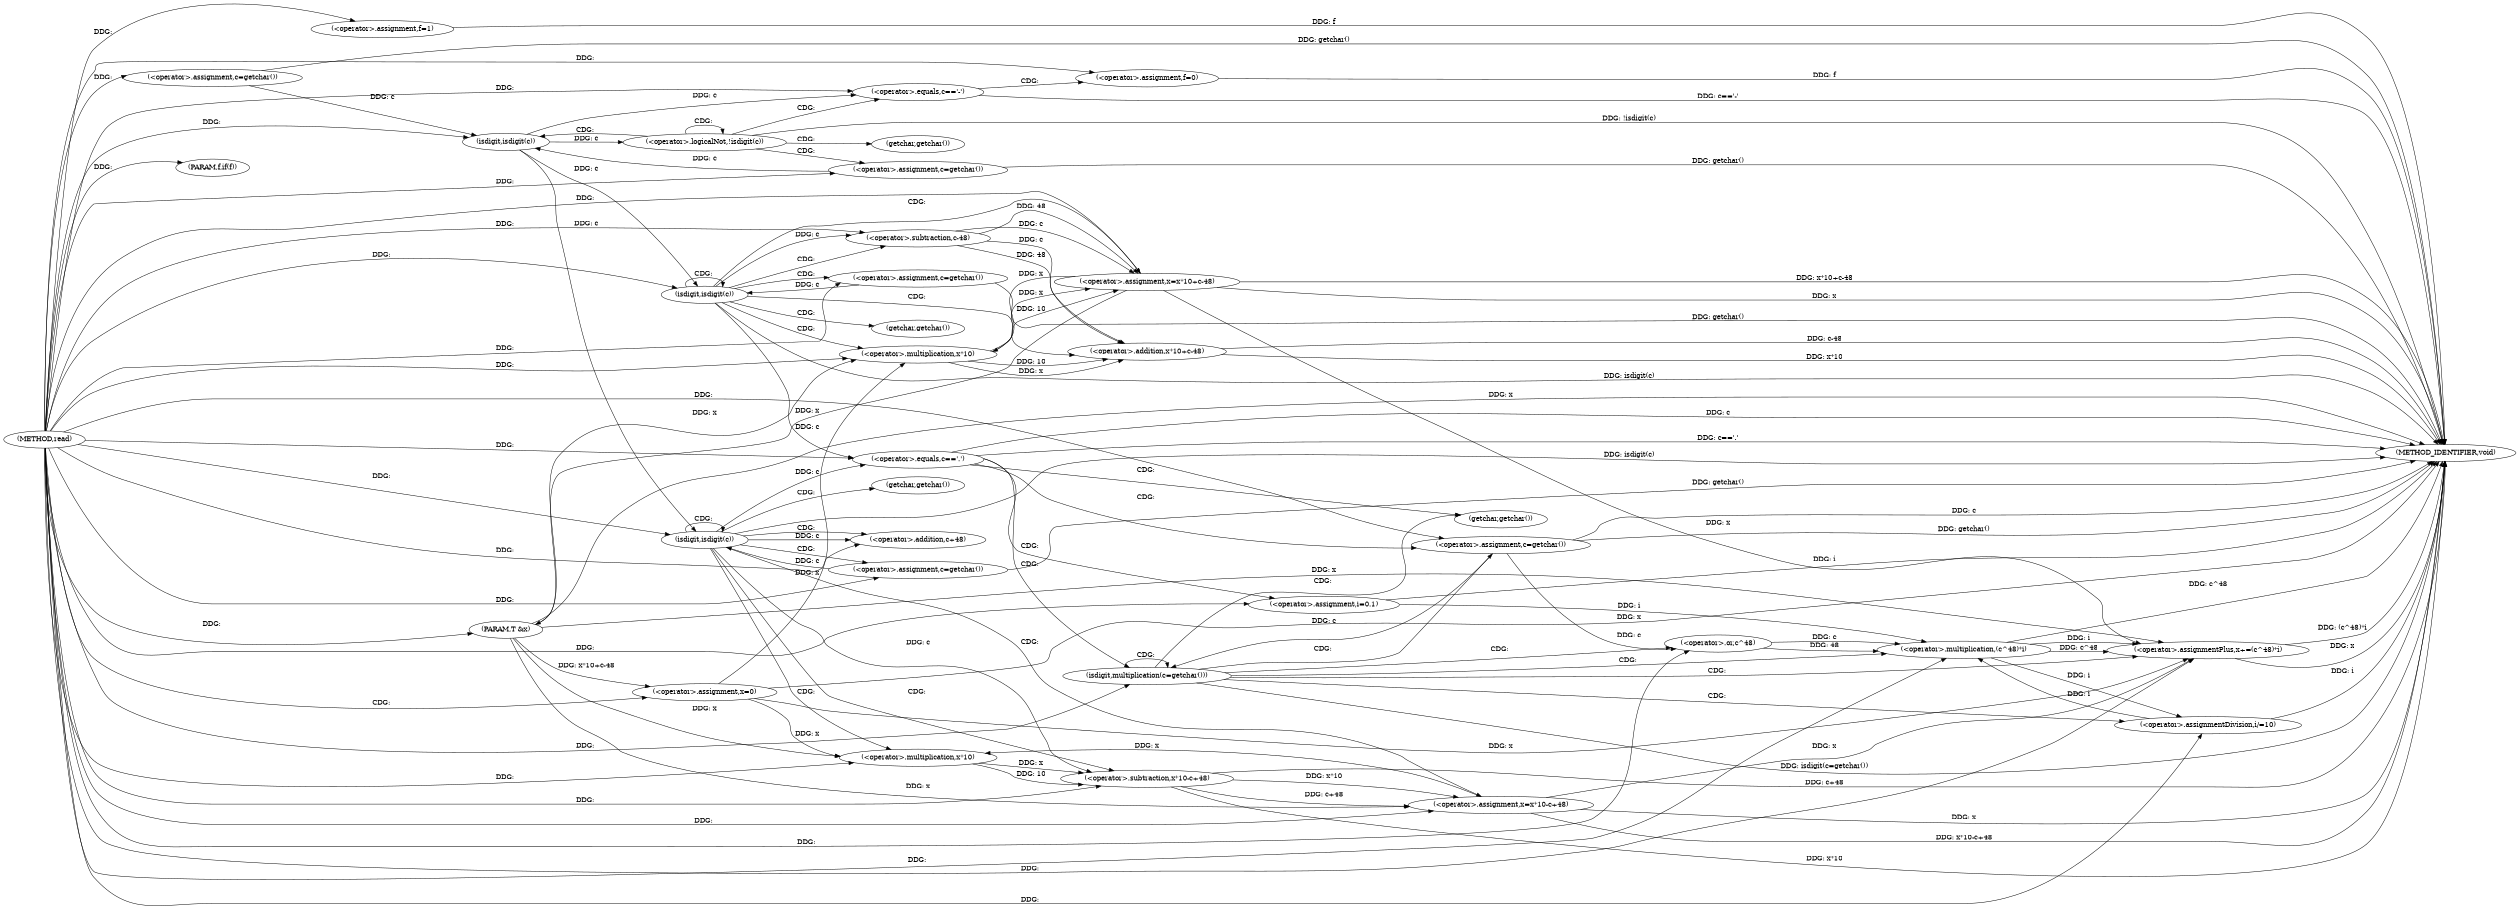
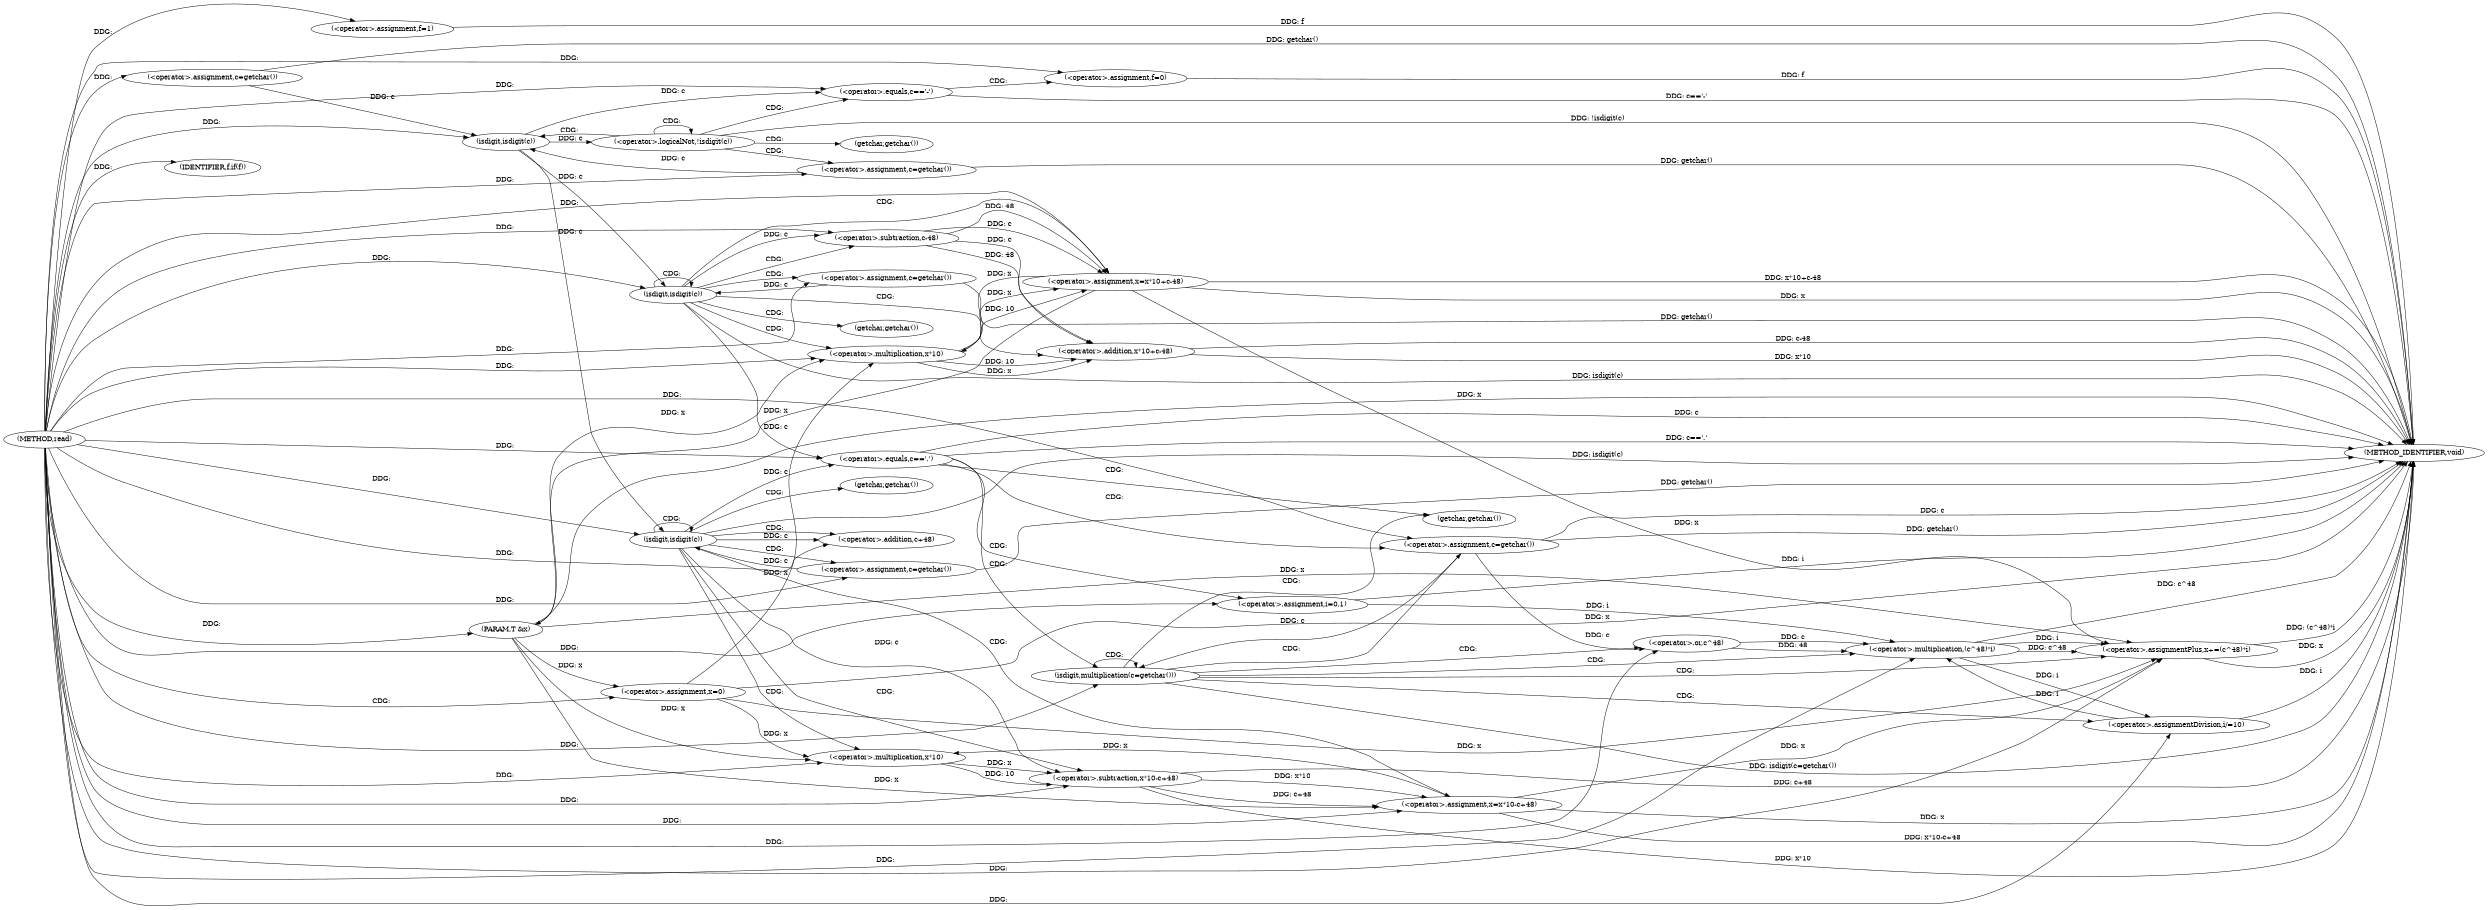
(213, 168) -> (213, 168)
(586, 666) -> (570, 666)
